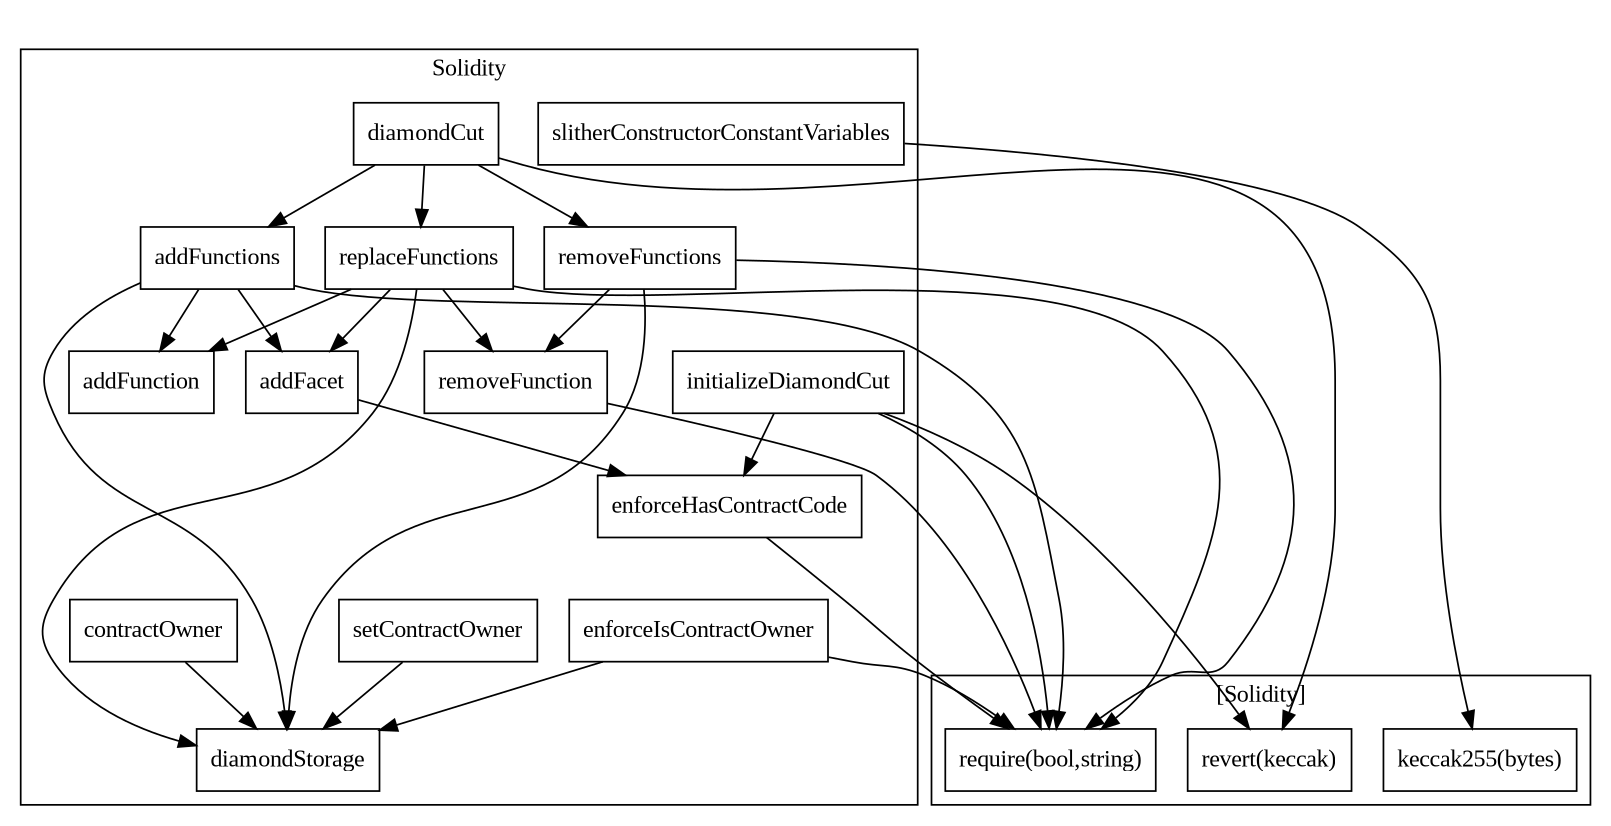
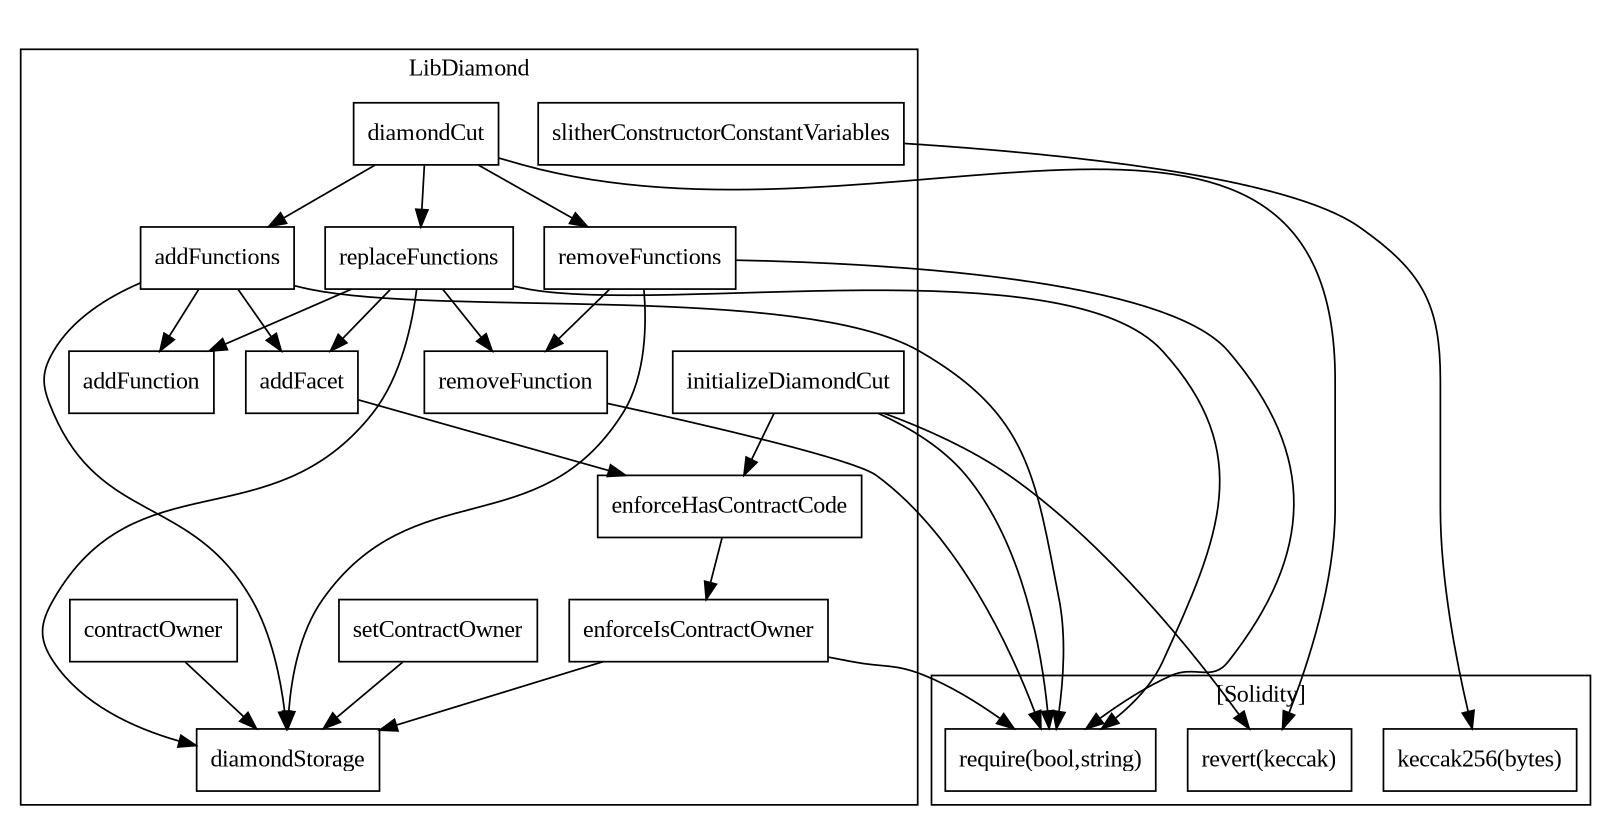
(469, 69) -> (469, 69)
(879, 630) -> (716, 560)
(1480, 760) -> (1480, 760)
